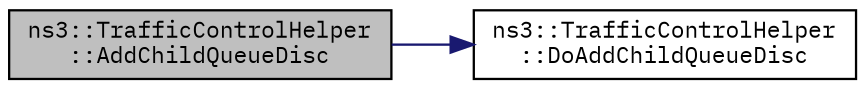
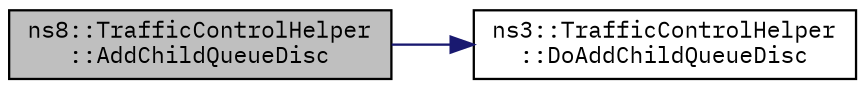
(200, 45) -> (200, 45)
